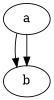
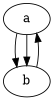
none -> (38, 55)
